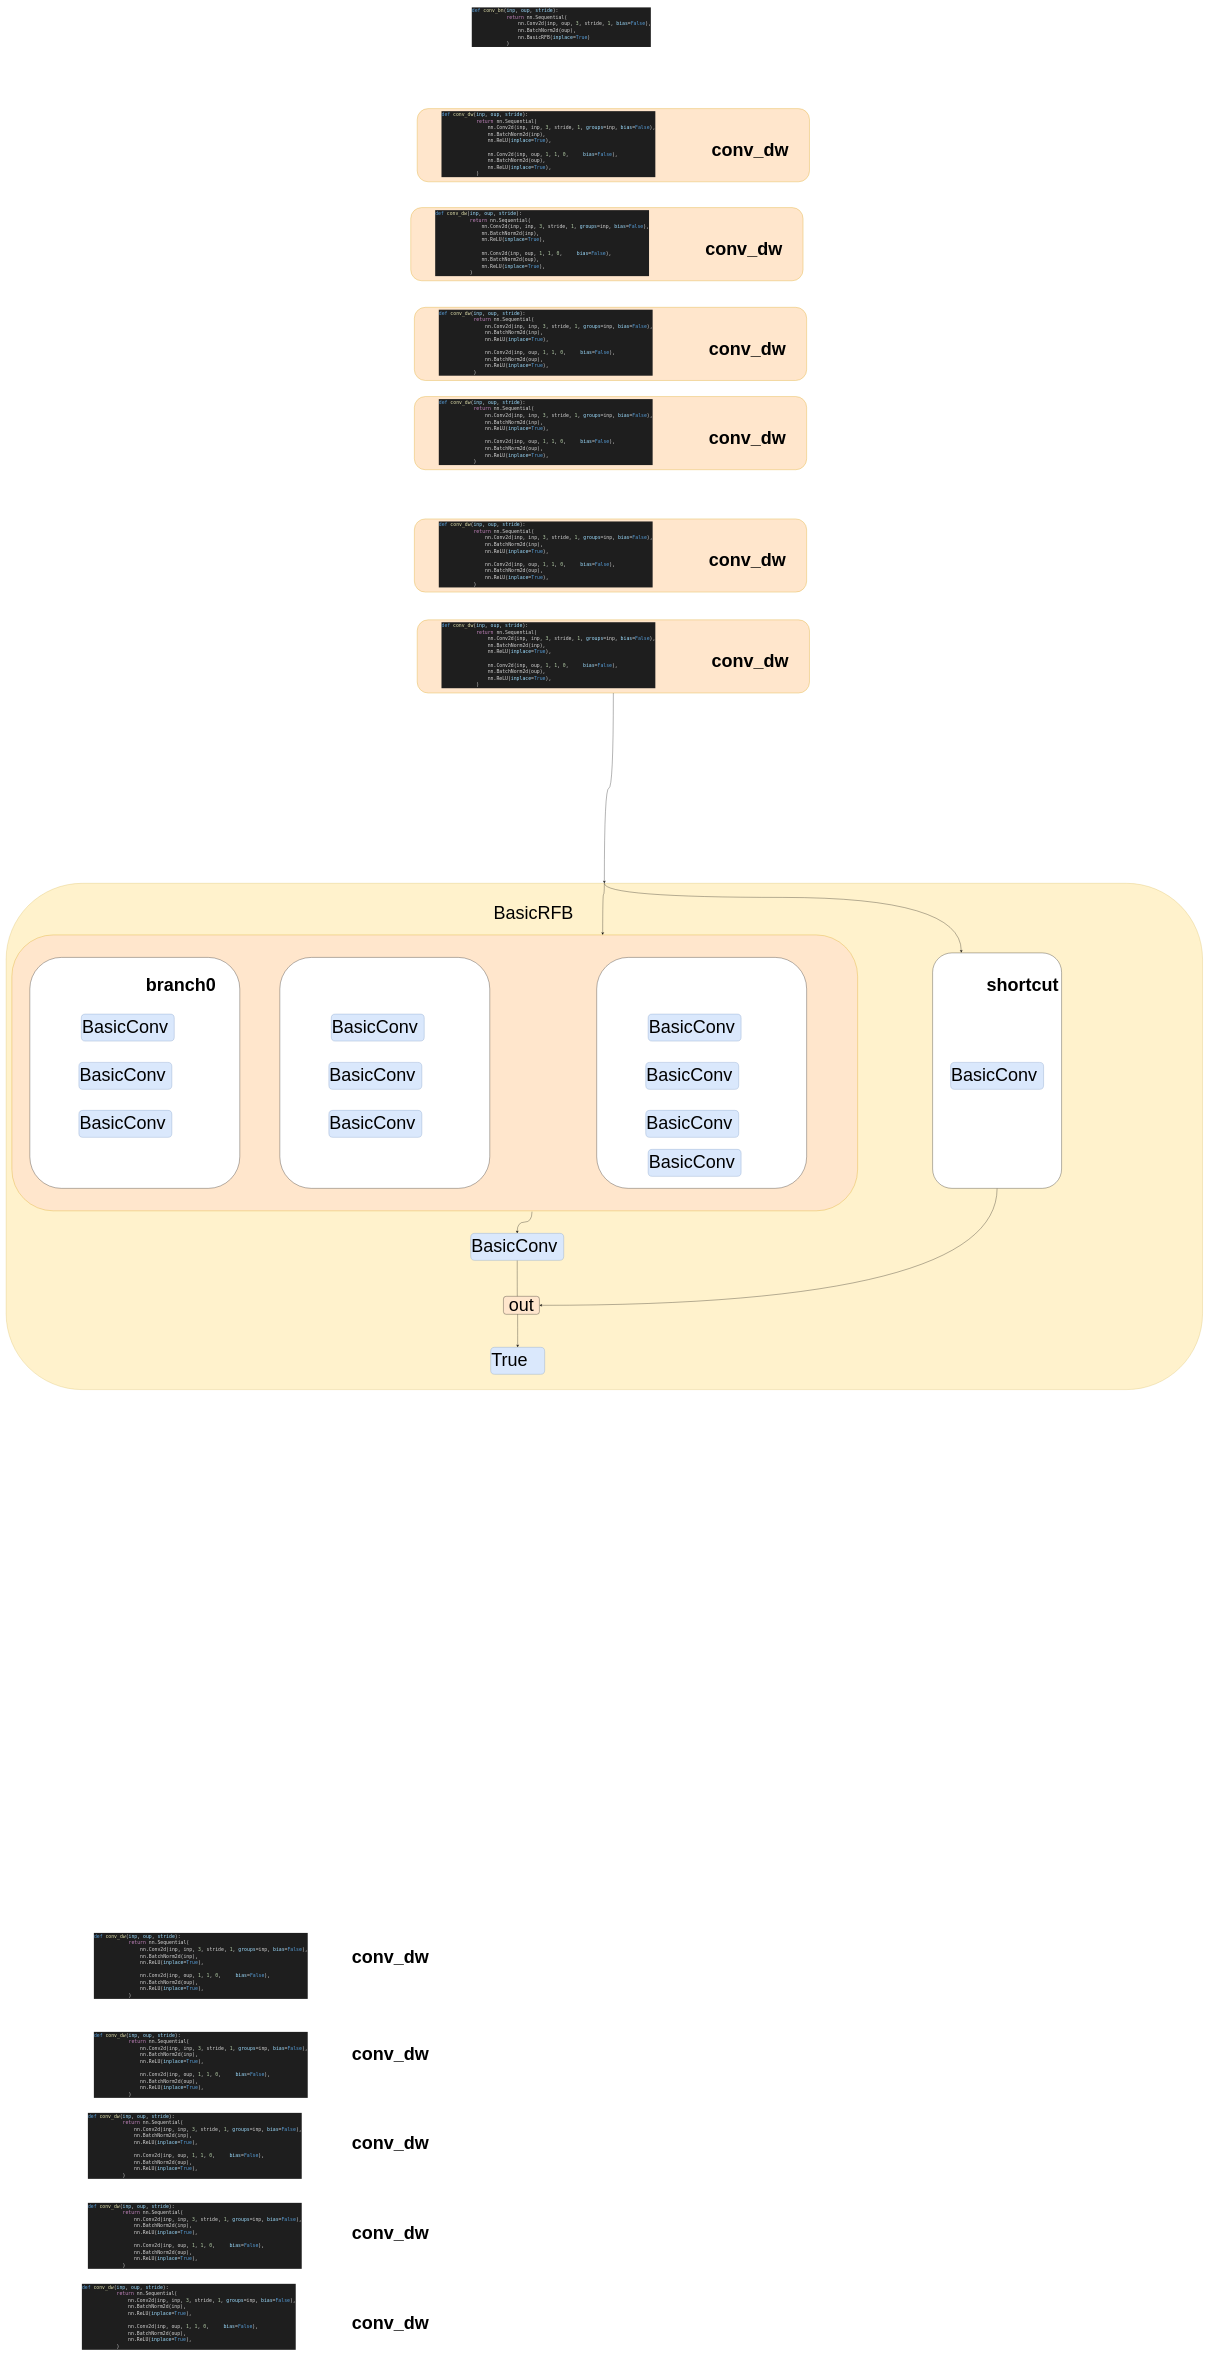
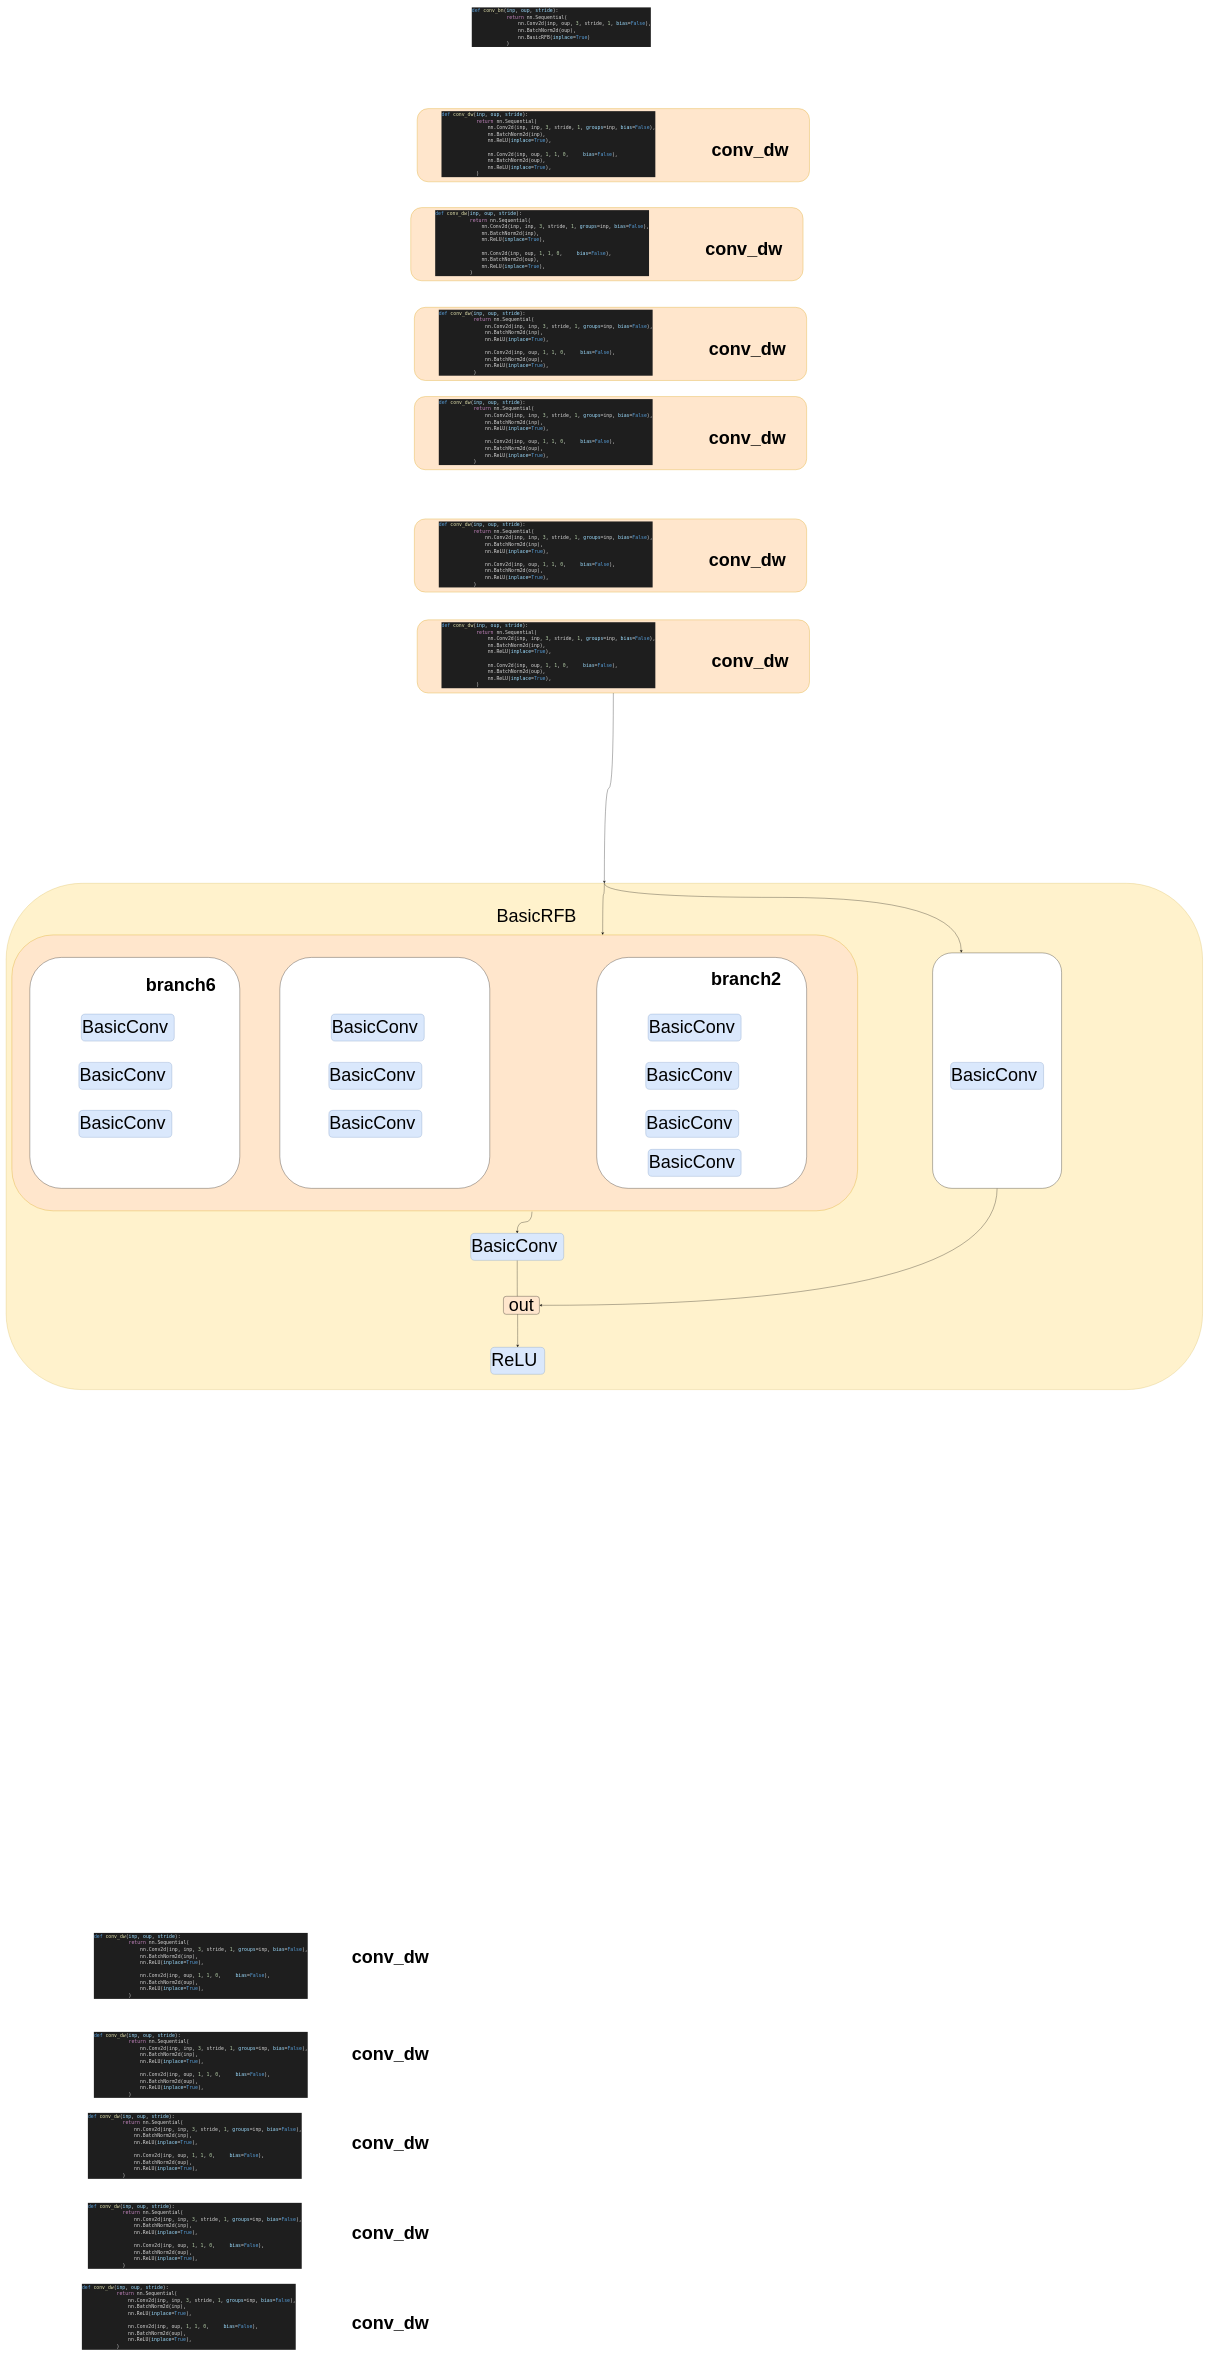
(537, 914) -> (540, 917)
none -> (747, 979)
(181, 985) -> (181, 985)
(1022, 986) -> none
(512, 1360) -> (512, 1360)
